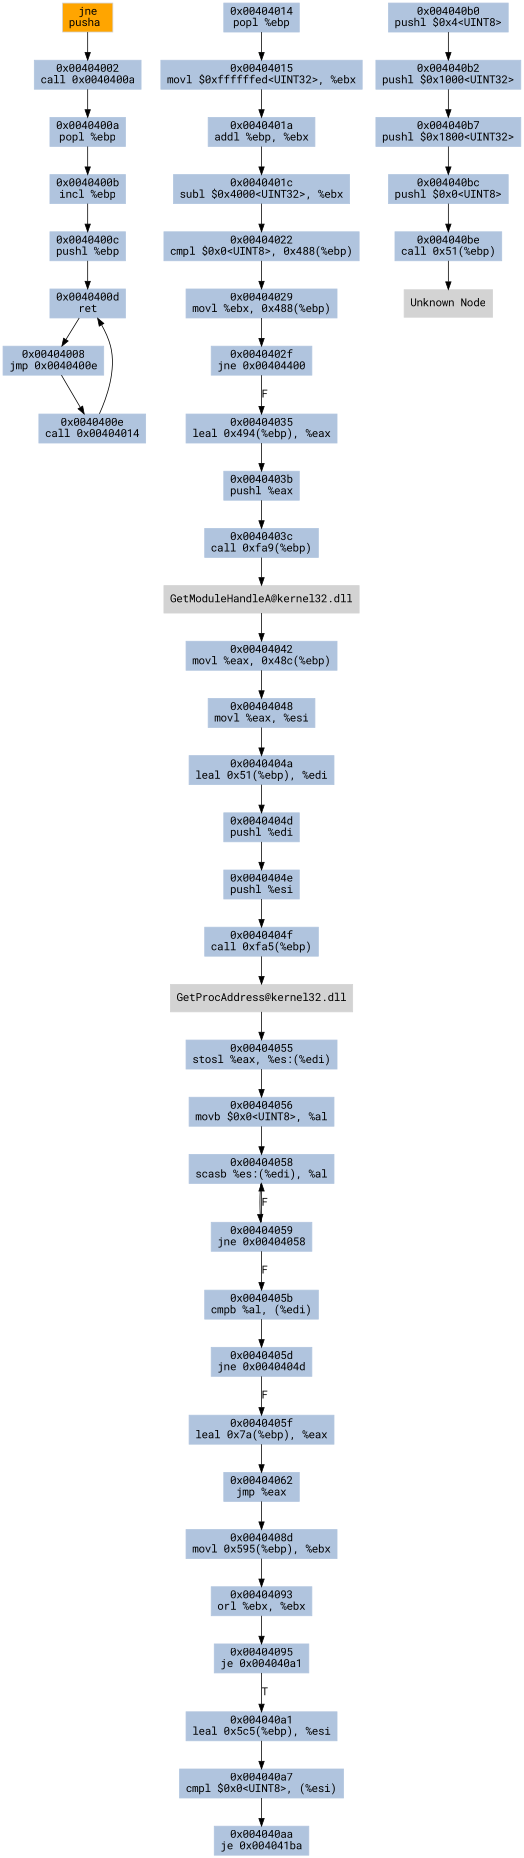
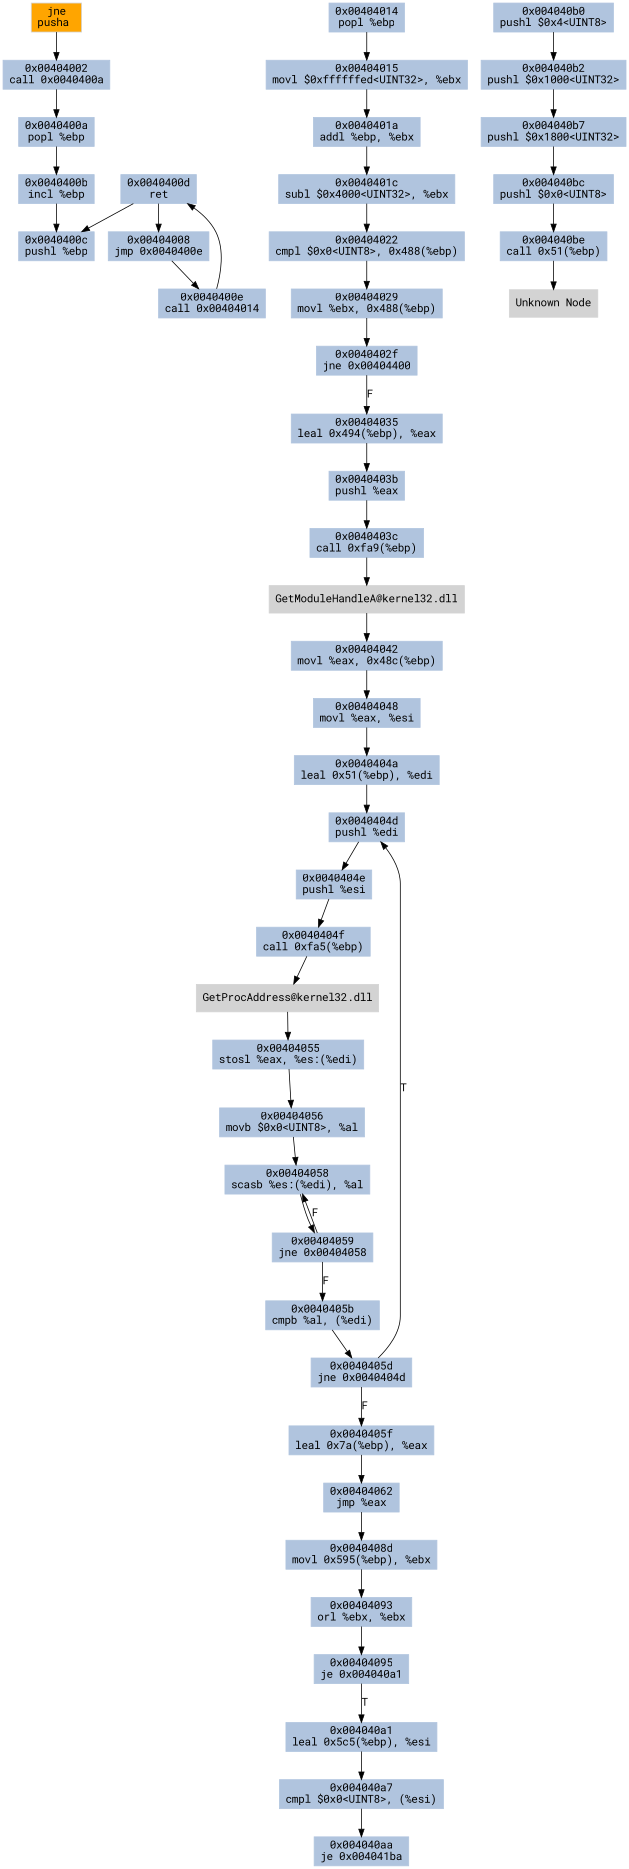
(88, 271) -> (111, 216)
none -> (400, 1105)
